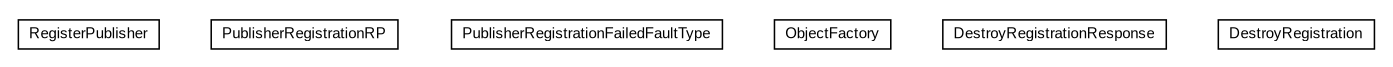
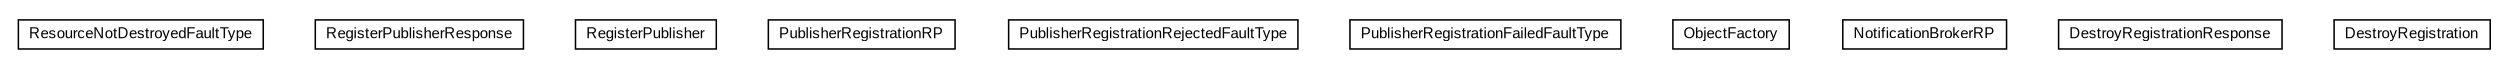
none -> (141, 34)
none -> (419, 34)
none -> (1153, 34)
none -> (1924, 34)
